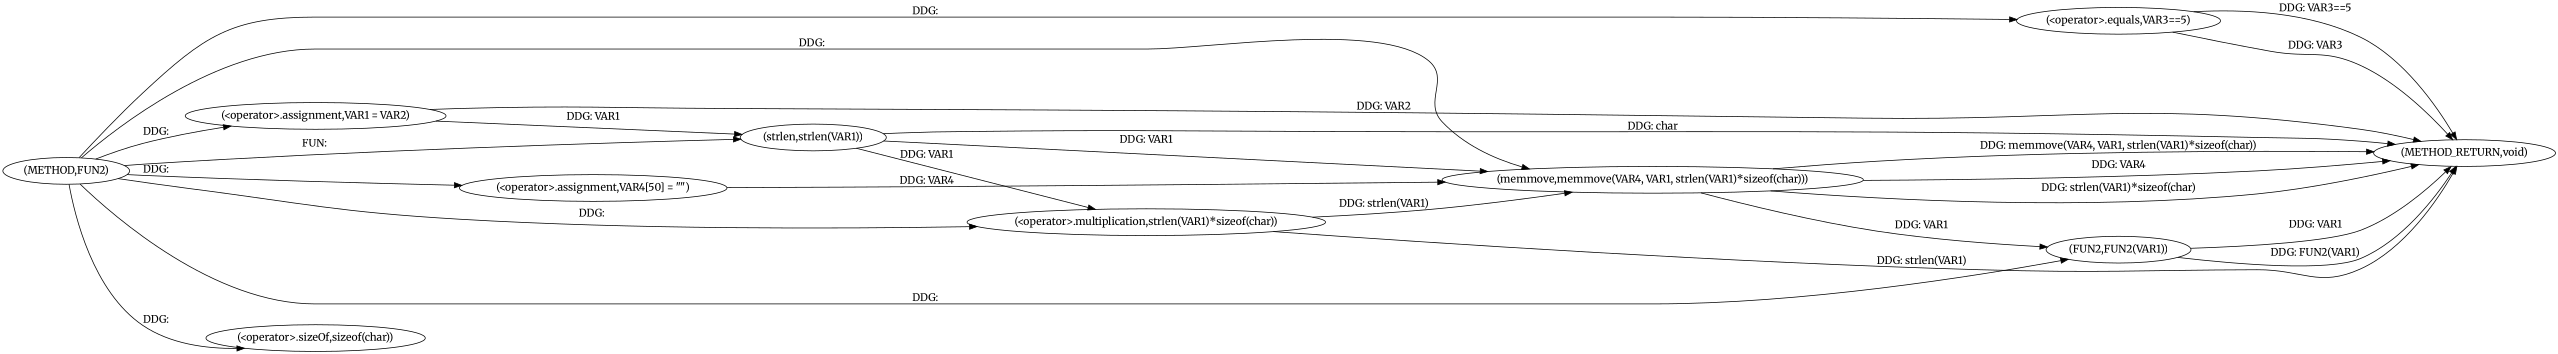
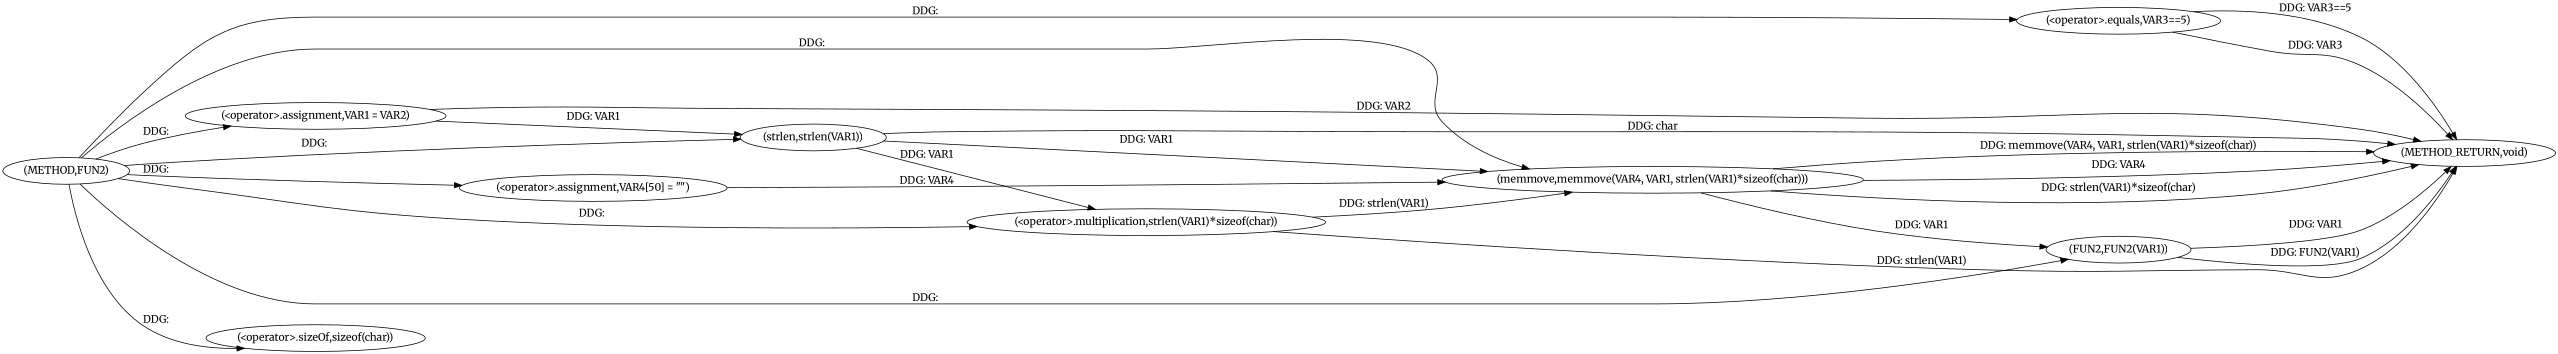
(316, 144) -> (316, 144)
